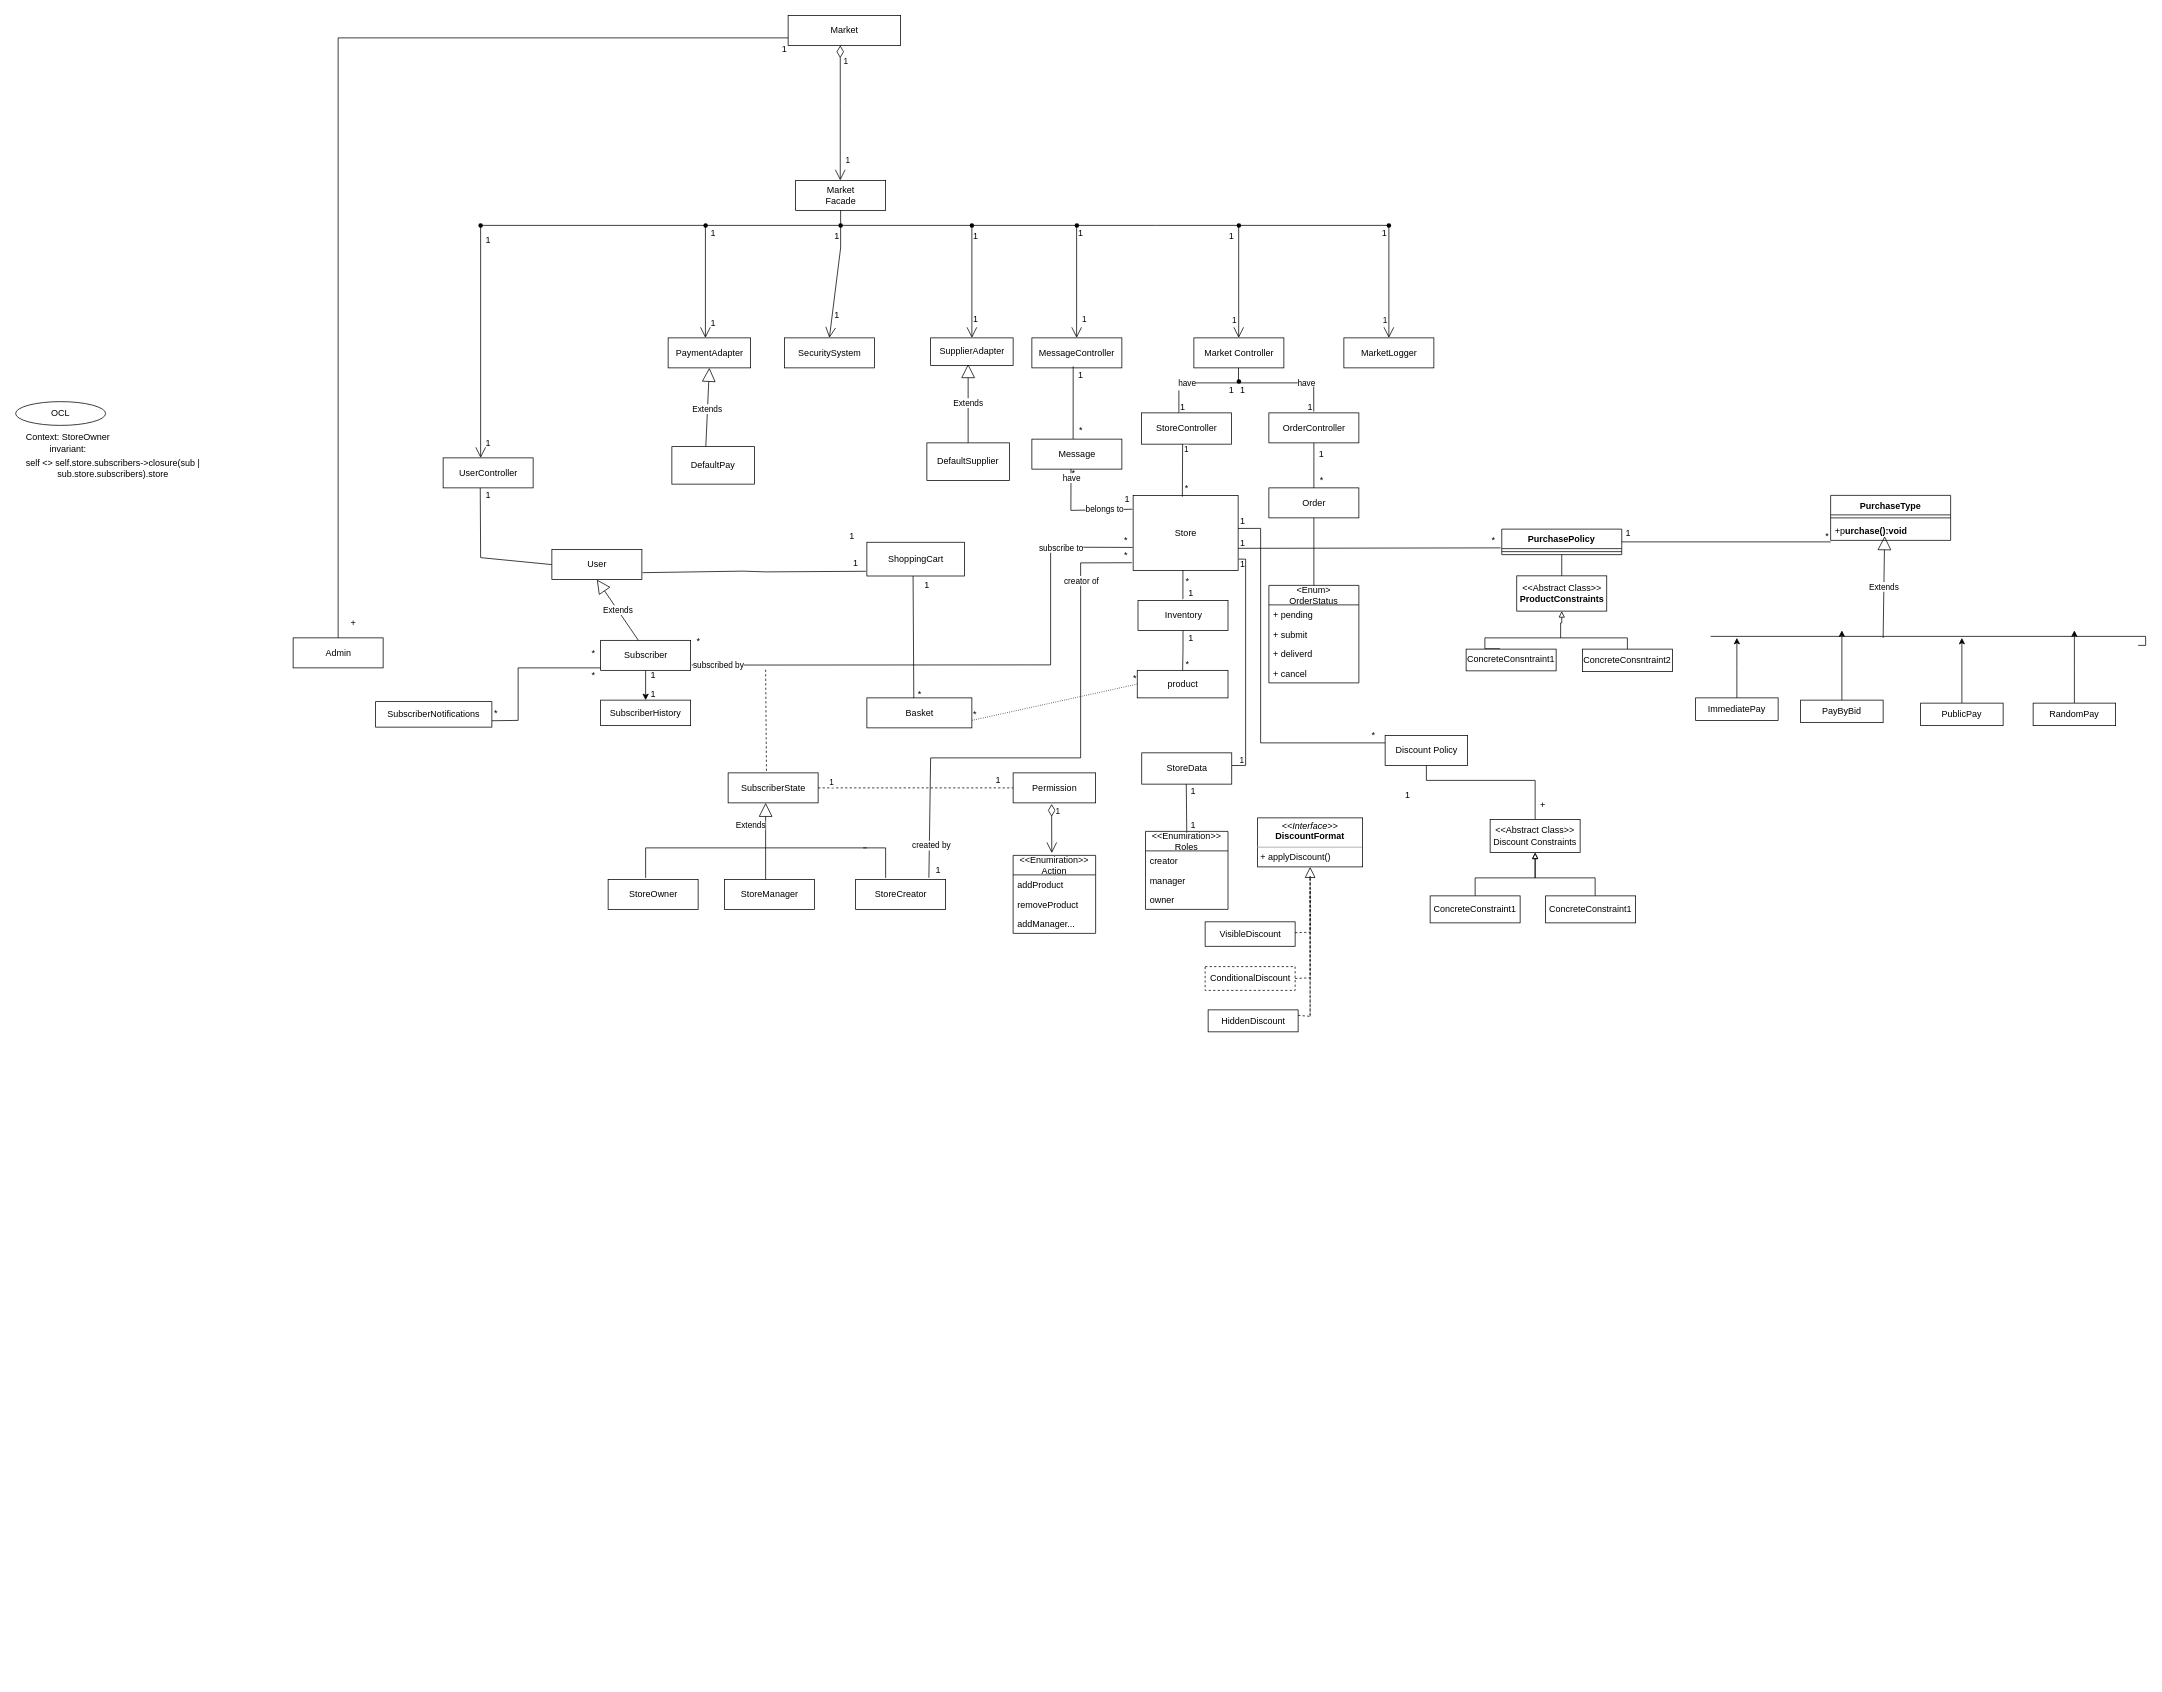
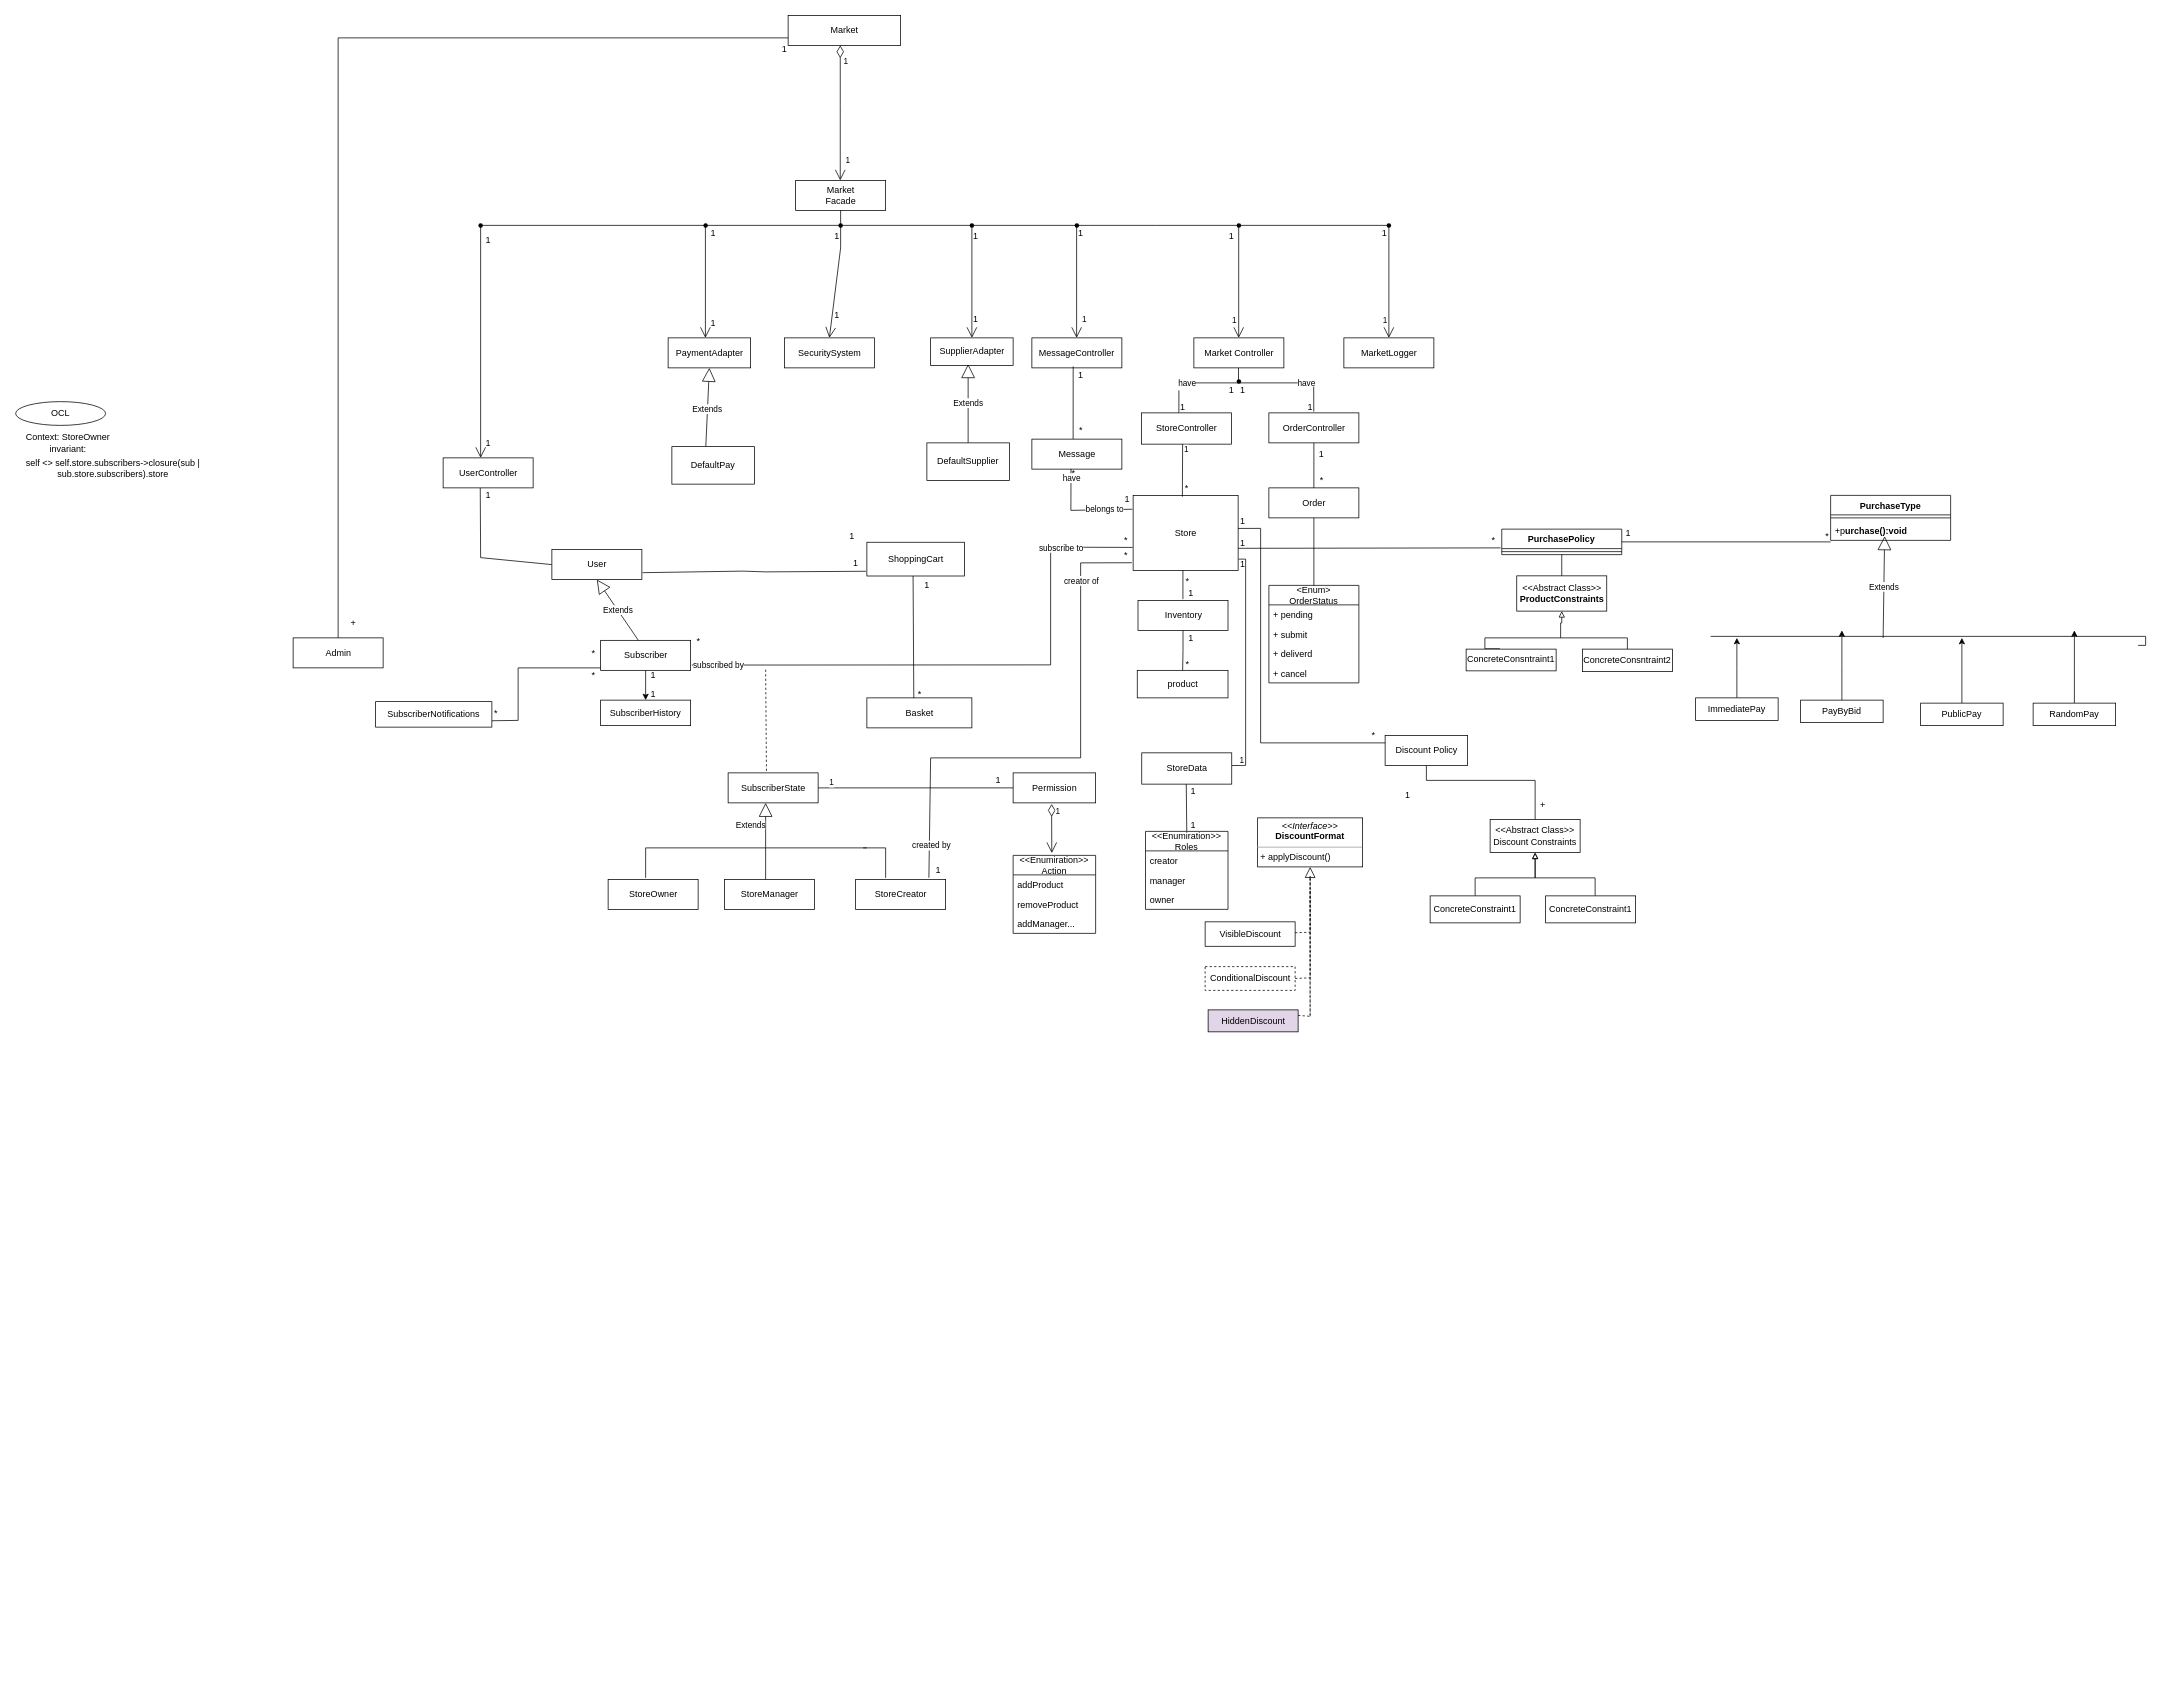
(1054, 702) -> none
(915, 788) -> (915, 788)
(1253, 1021) -> (1253, 1021)
